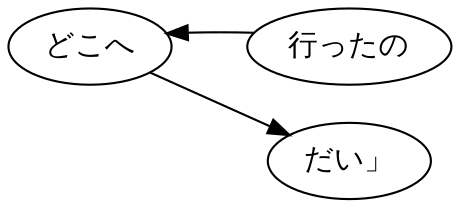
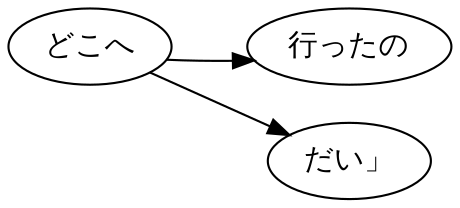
(221, 32) -> (200, 61)
